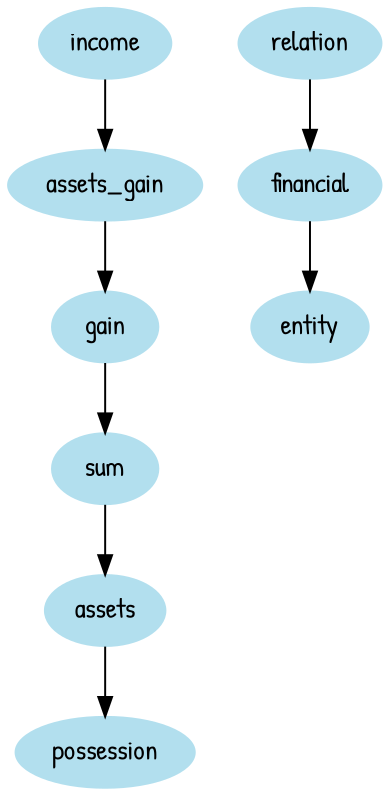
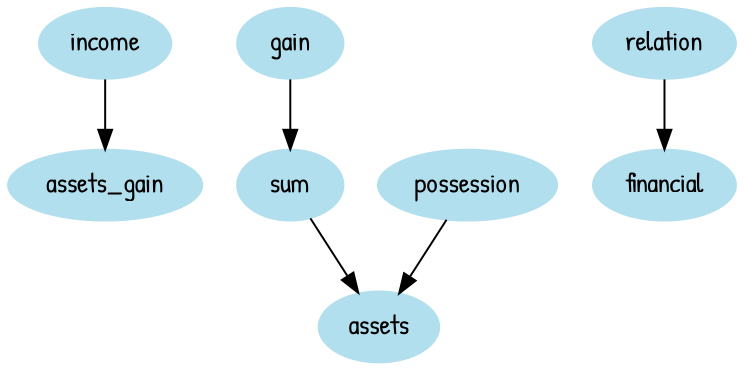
(105, 246) -> none
(310, 327) -> none
(105, 672) -> (428, 248)
